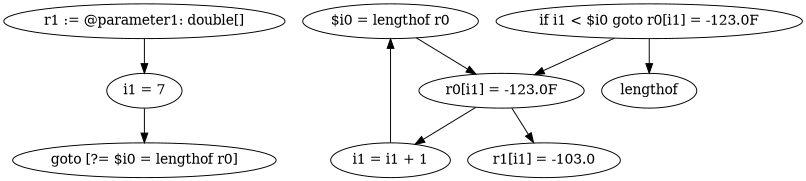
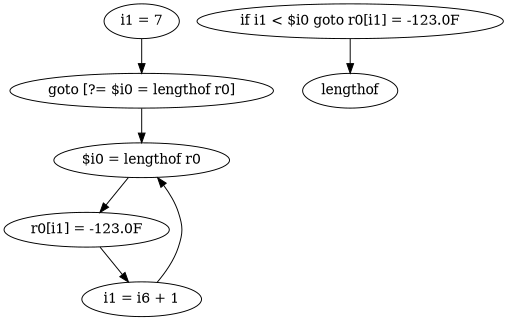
(144, 21) -> none
(579, 54) -> none
none -> (142, 121)
(391, 160) -> (142, 299)
(544, 160) -> none
